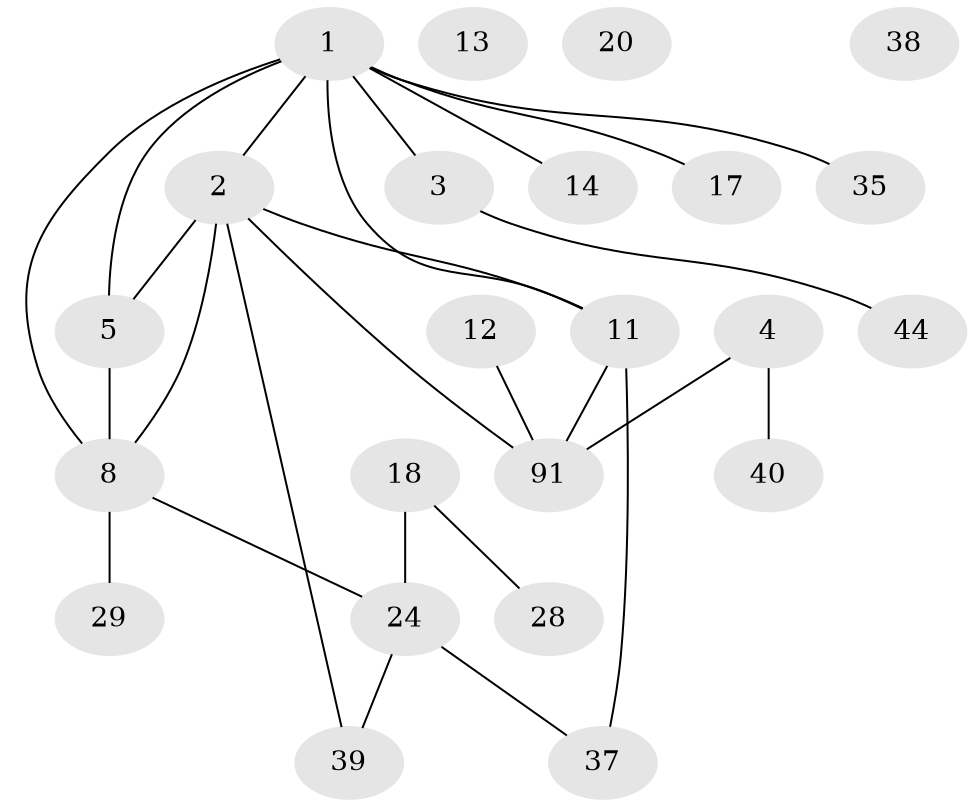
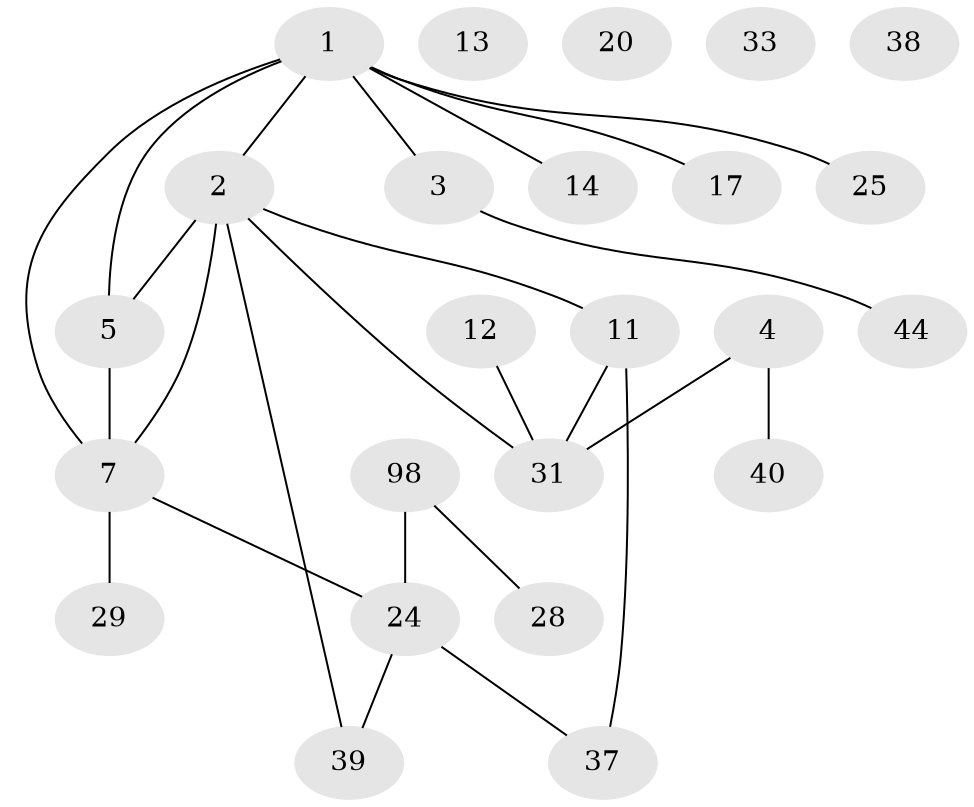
none -> (761, 44)
(871, 188) -> (871, 188)
(377, 233) -> none
(110, 475) -> (110, 475)
(405, 475) -> (405, 475)
(549, 475) -> (549, 475)
